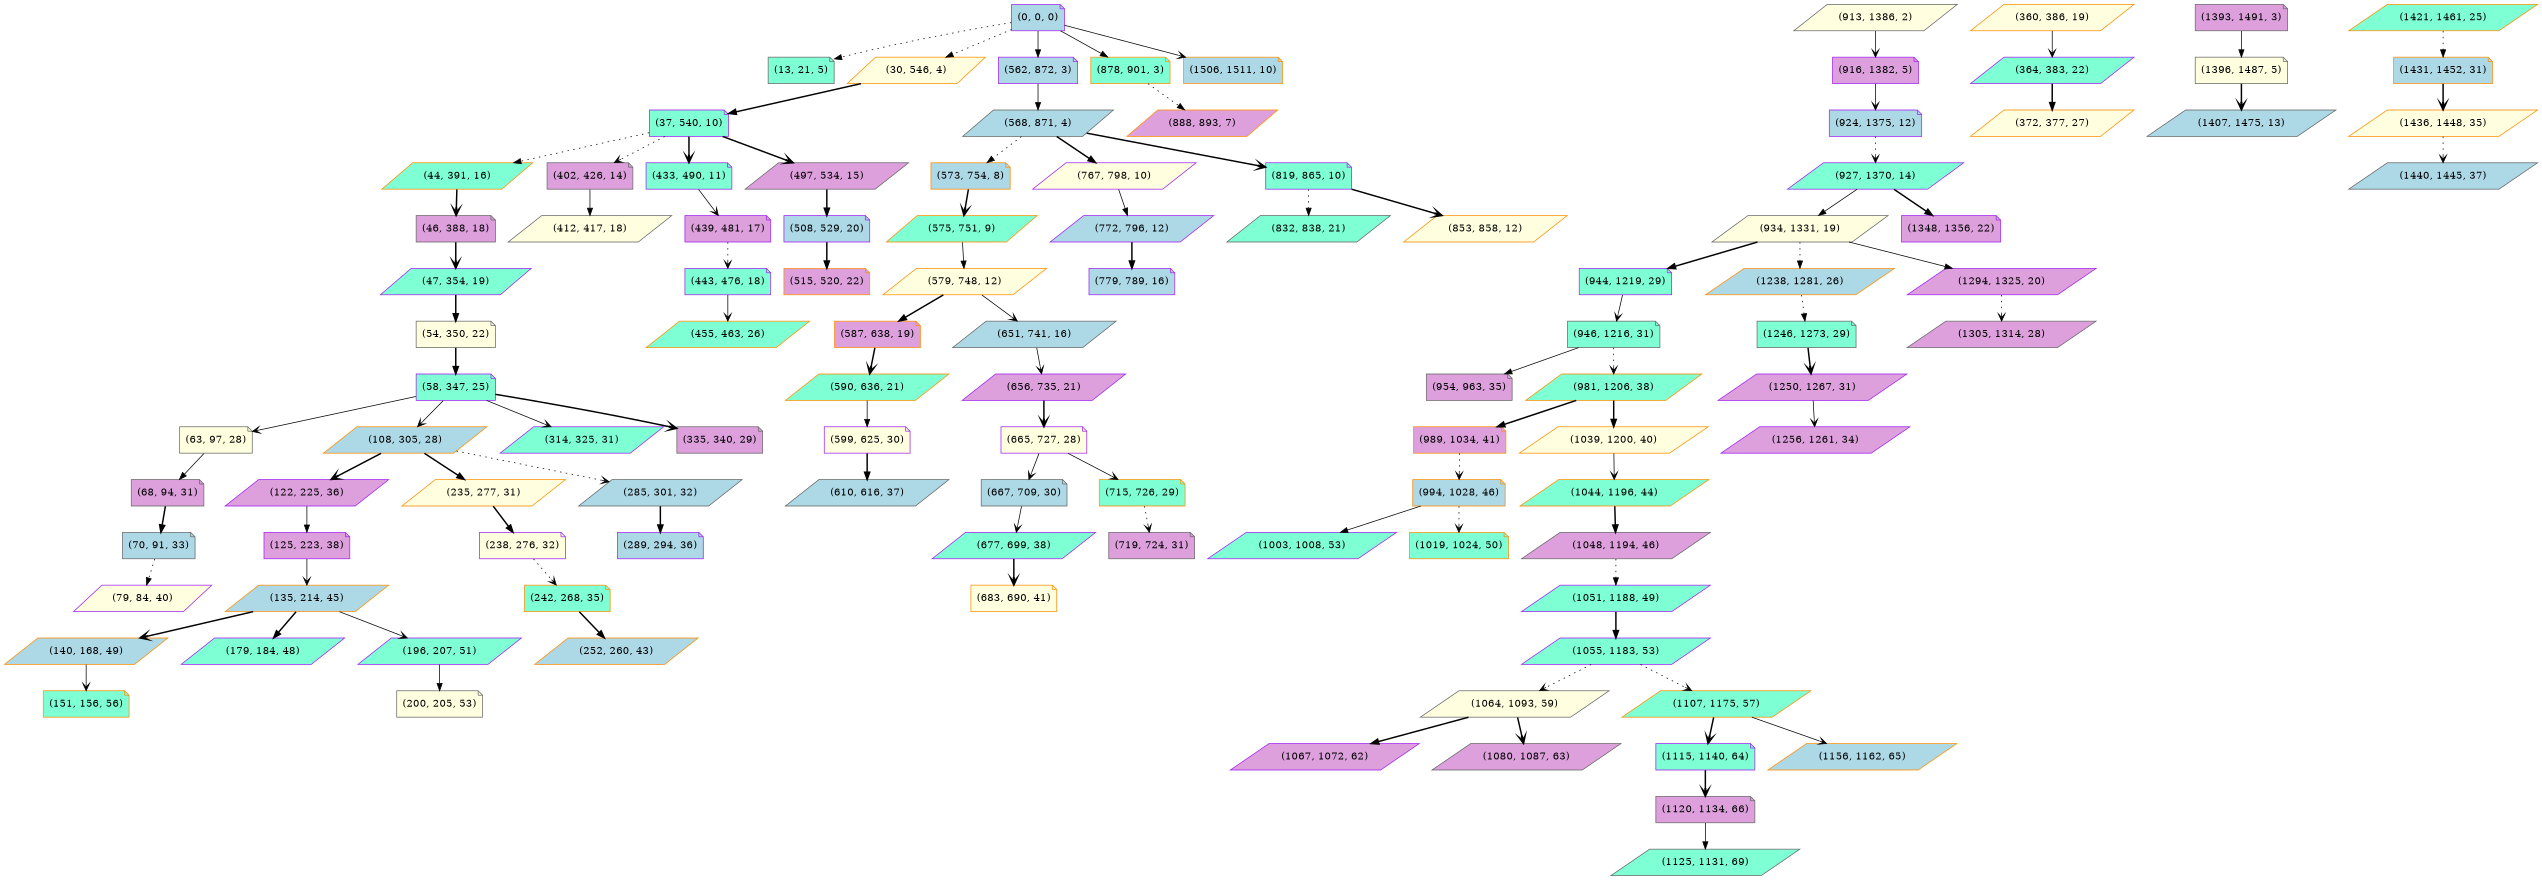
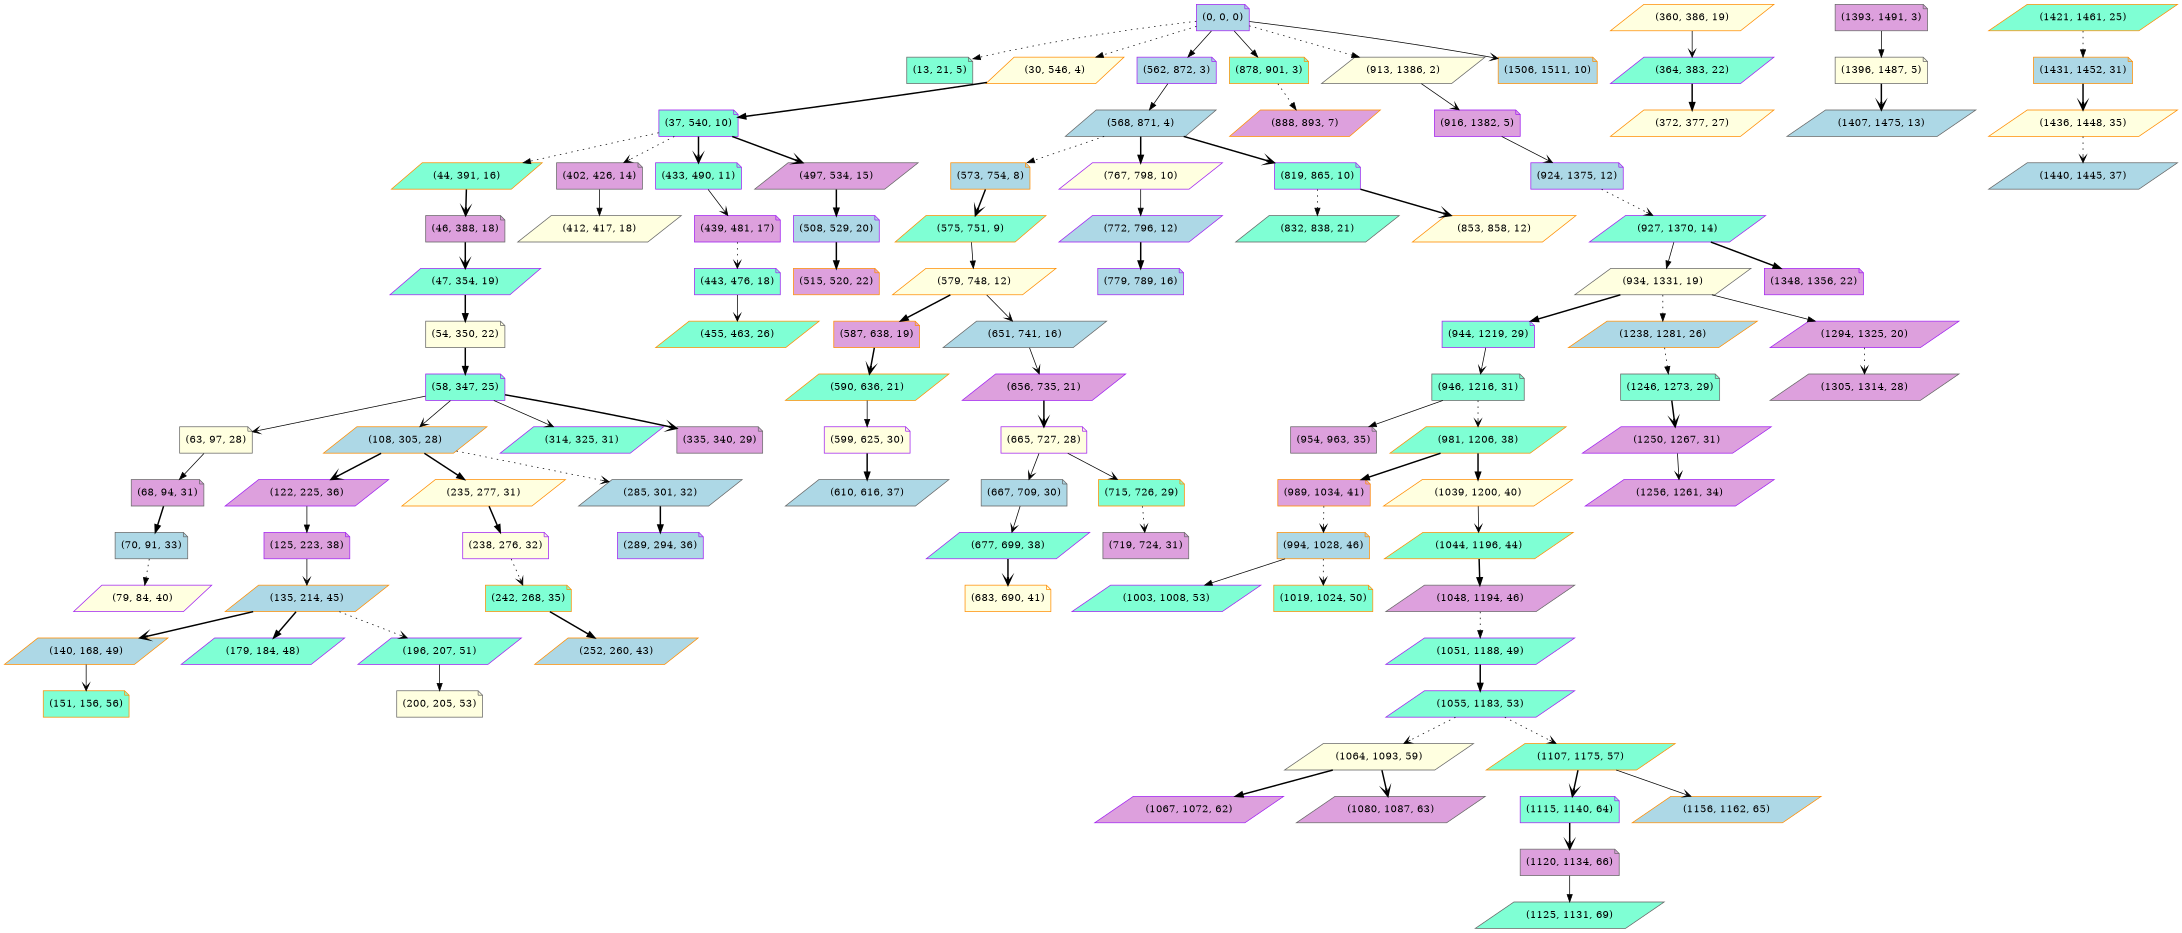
none -> (1301, 40)
(370, 623) -> (370, 623)
